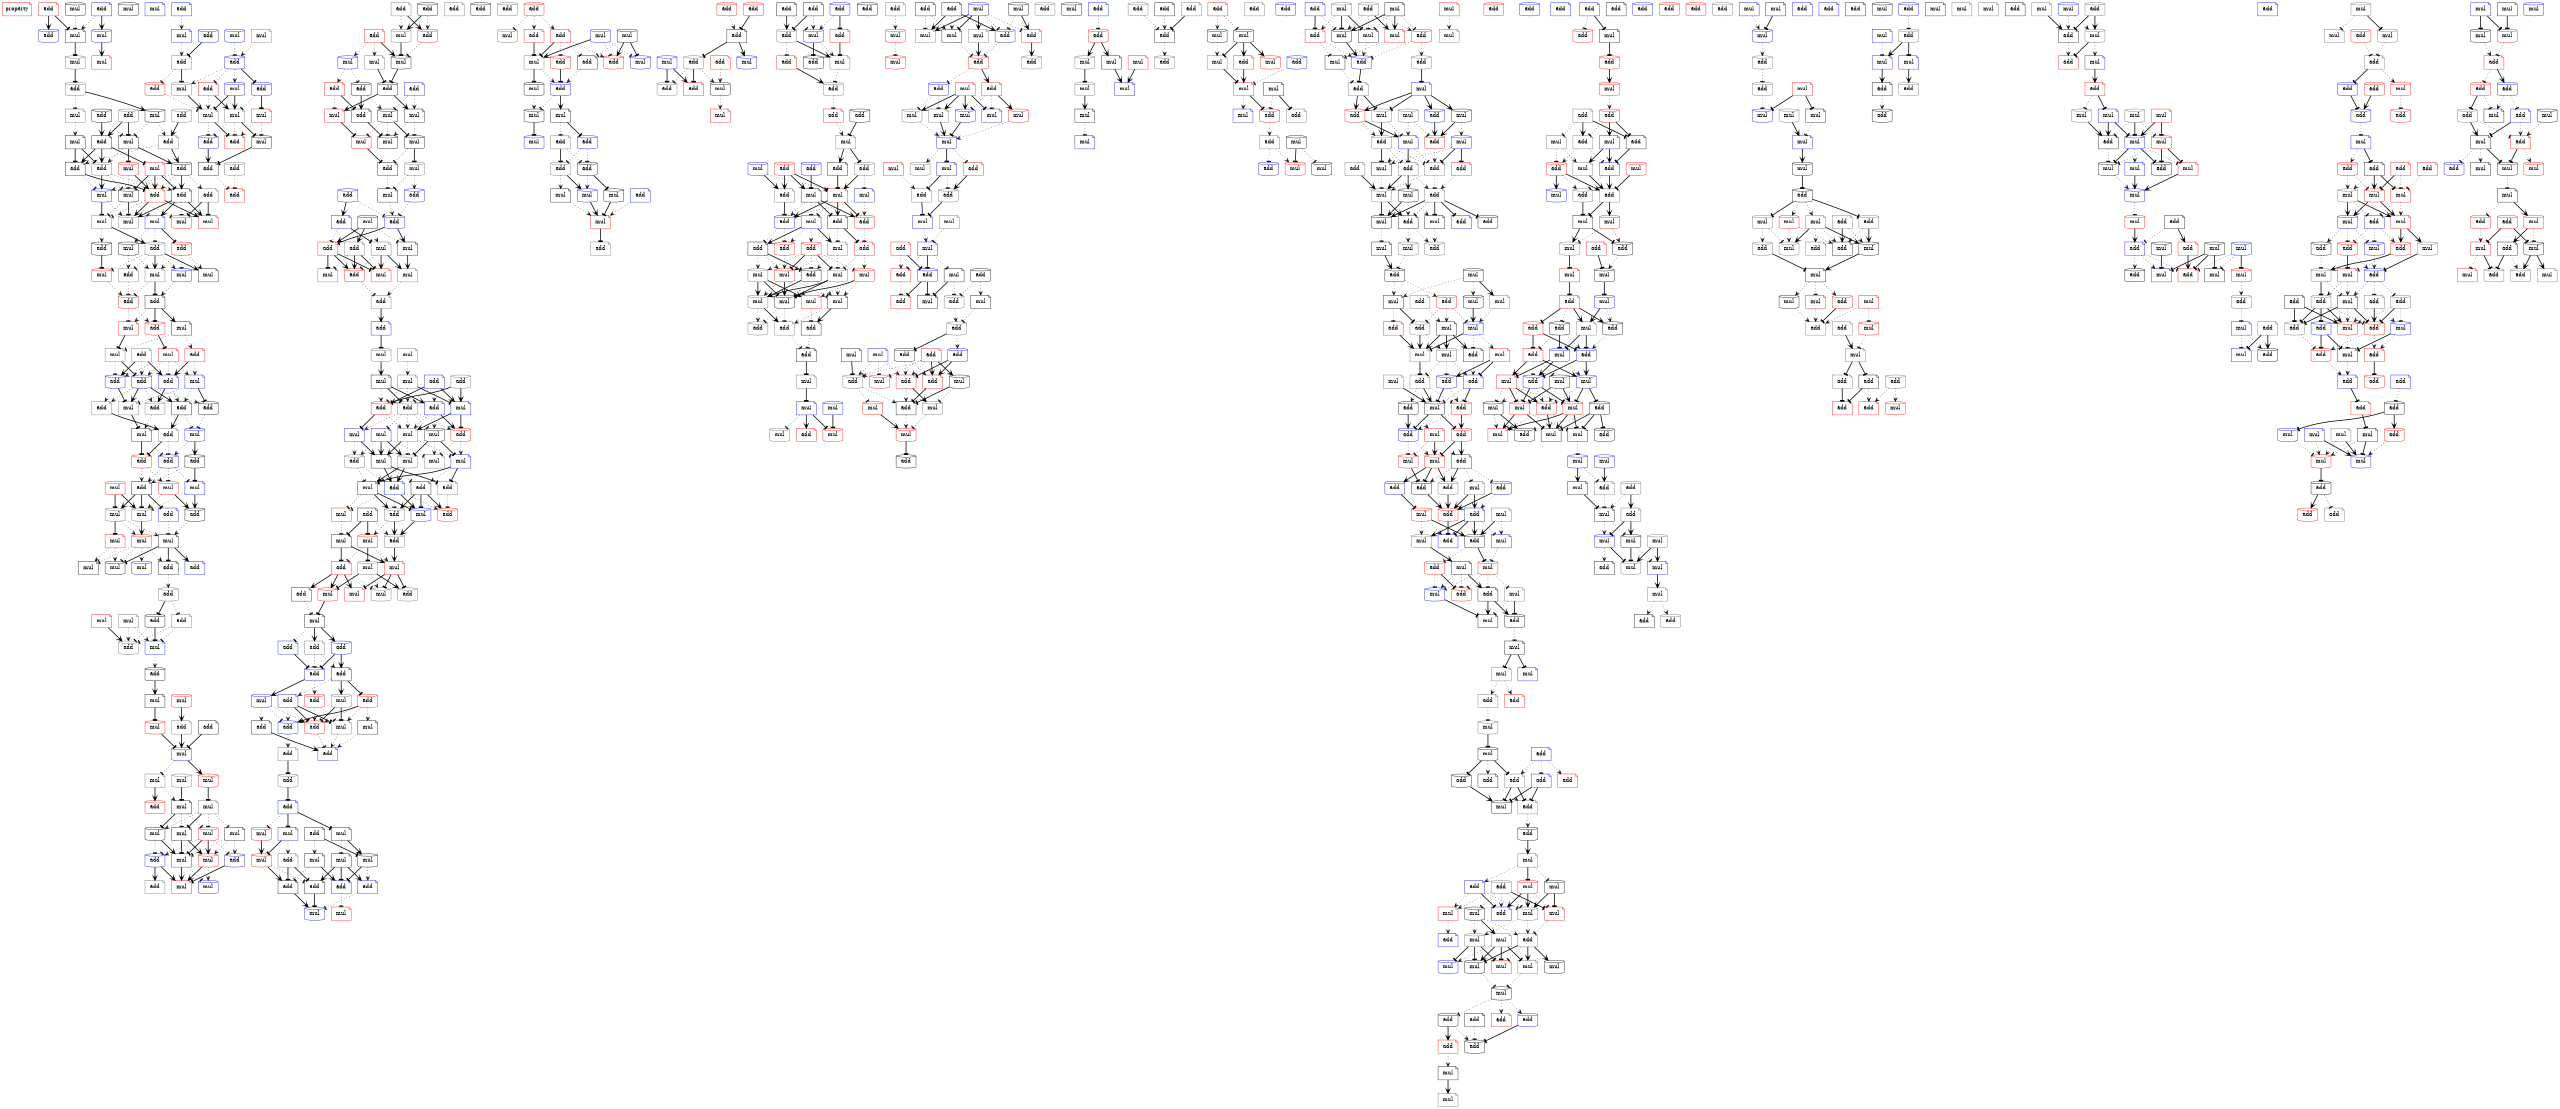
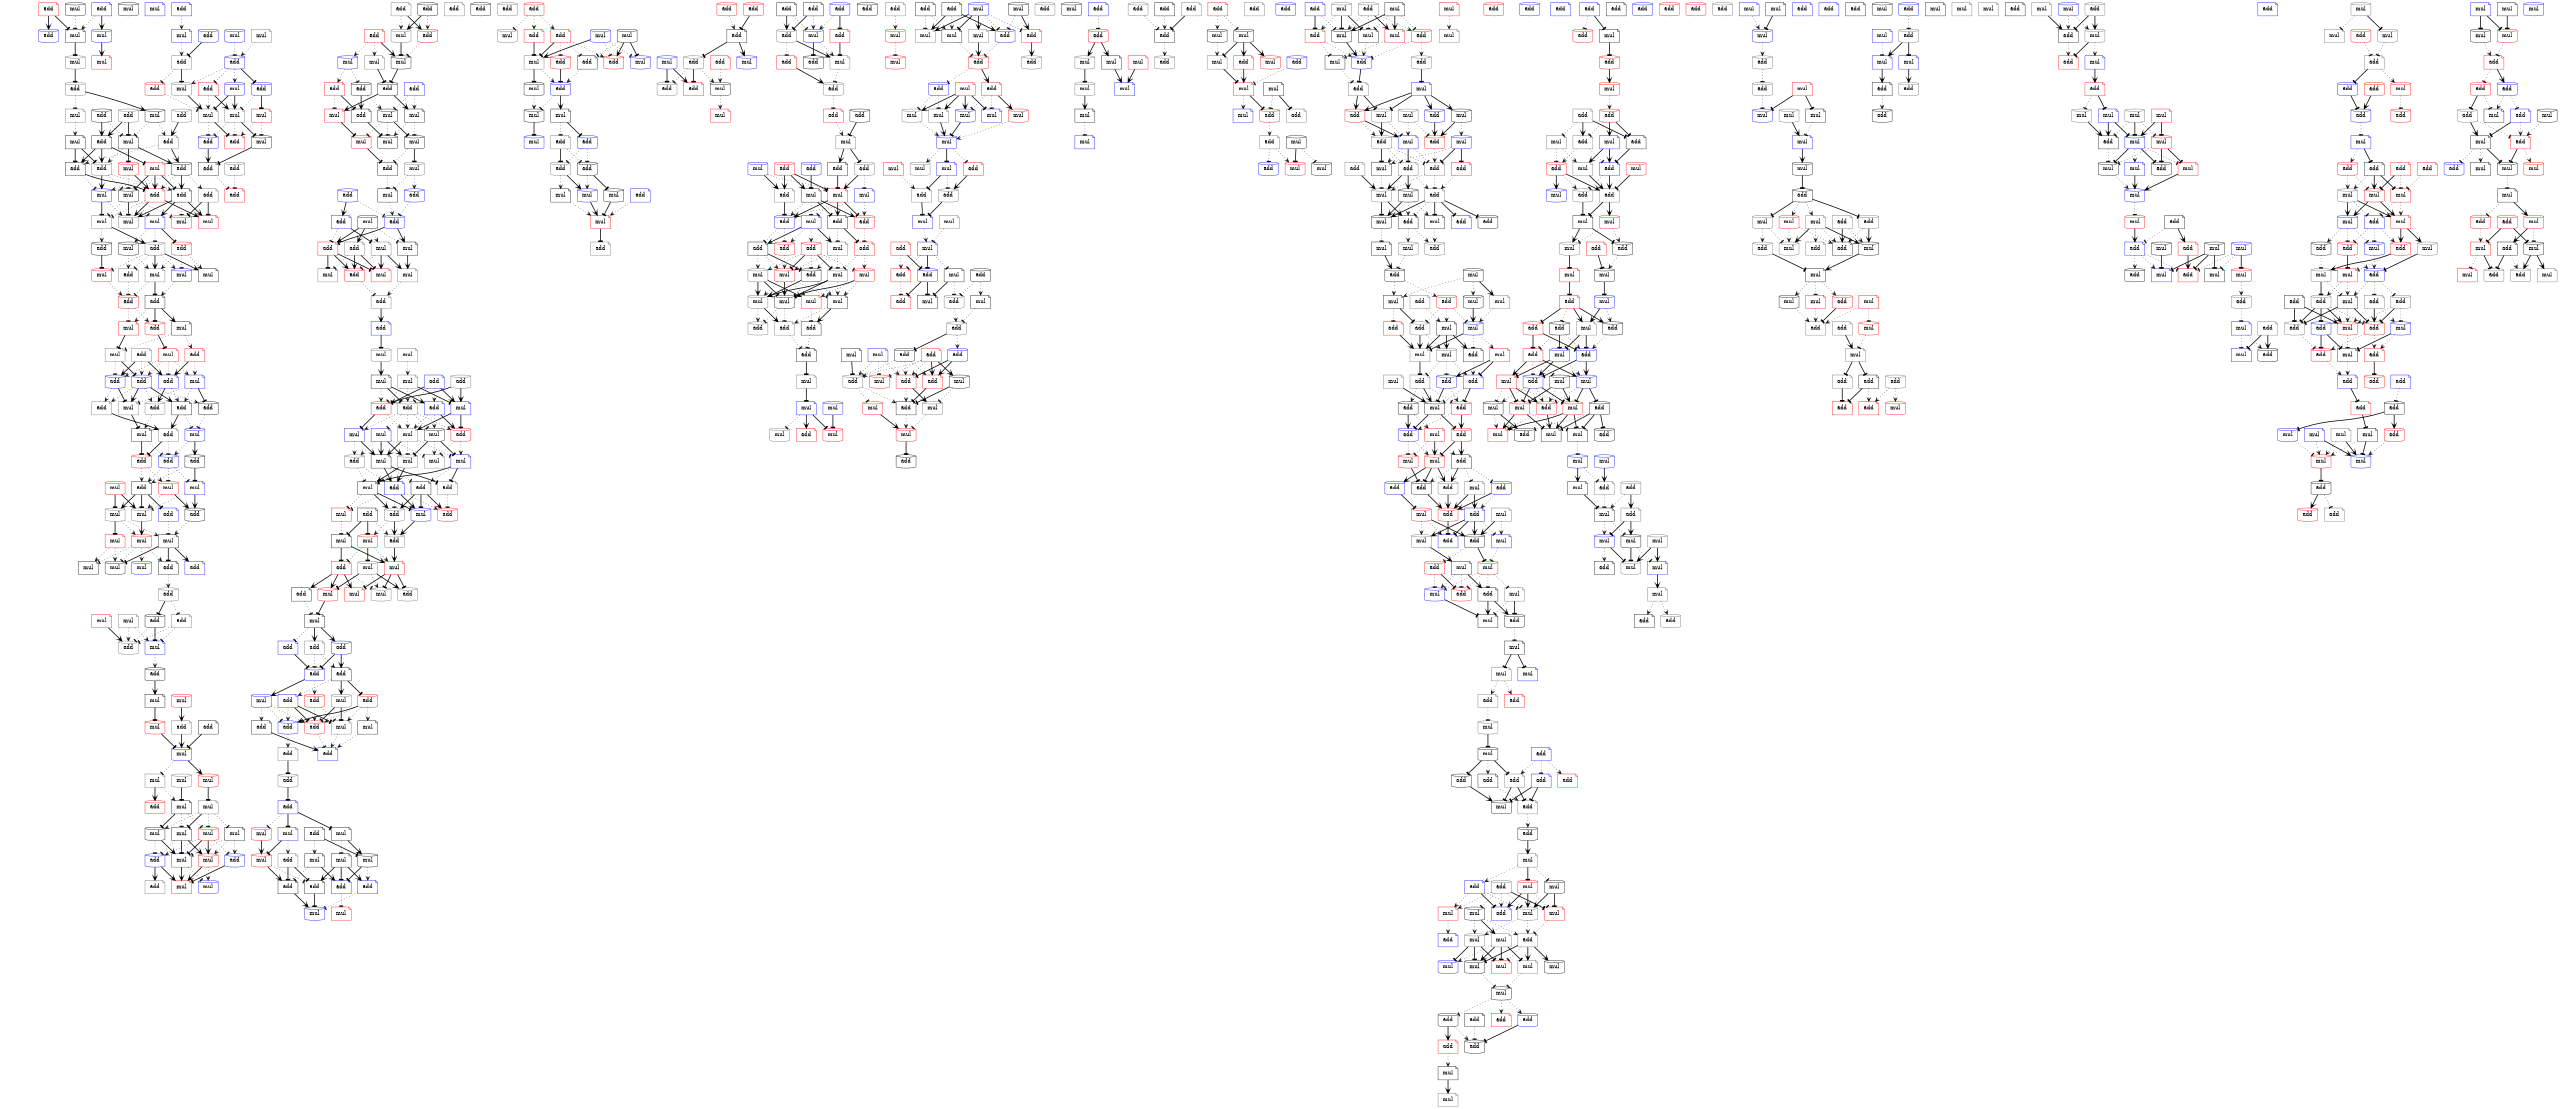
(17, 9) -> none
